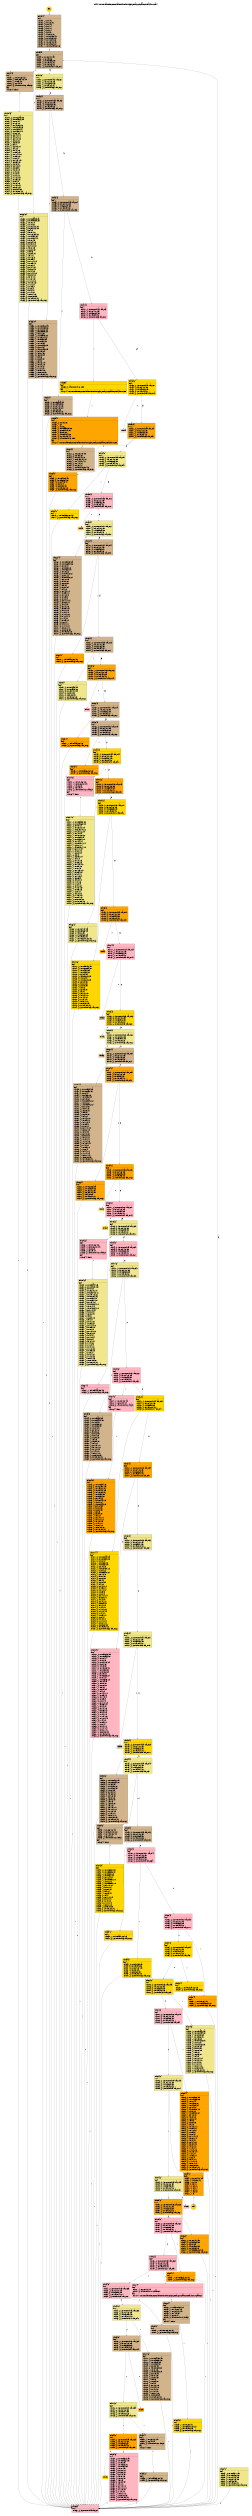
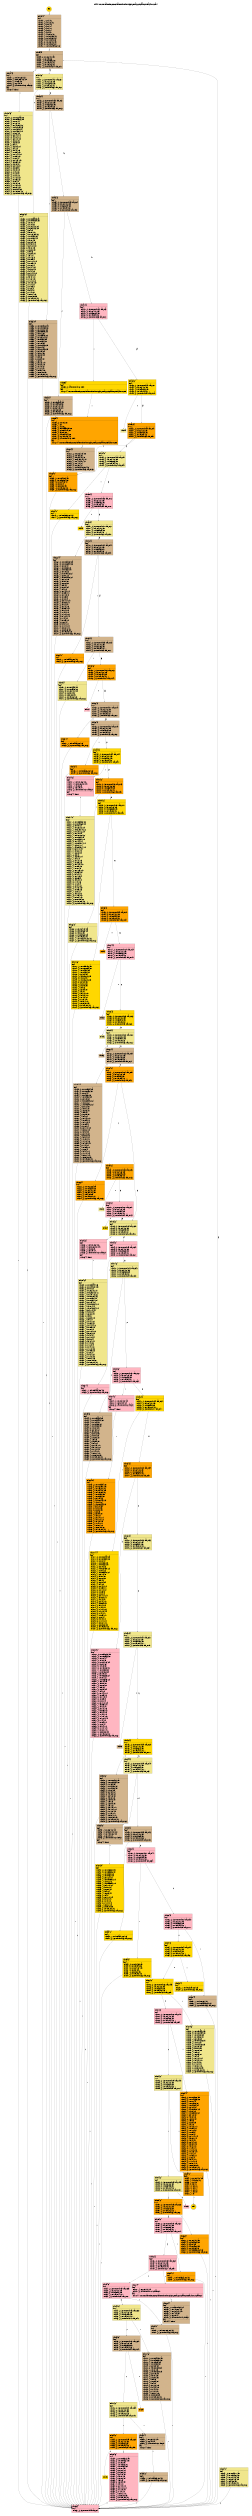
(120, 1123) -> (133, 1151)
(202, 2002) -> (202, 2002)
(188, 2426) -> none
